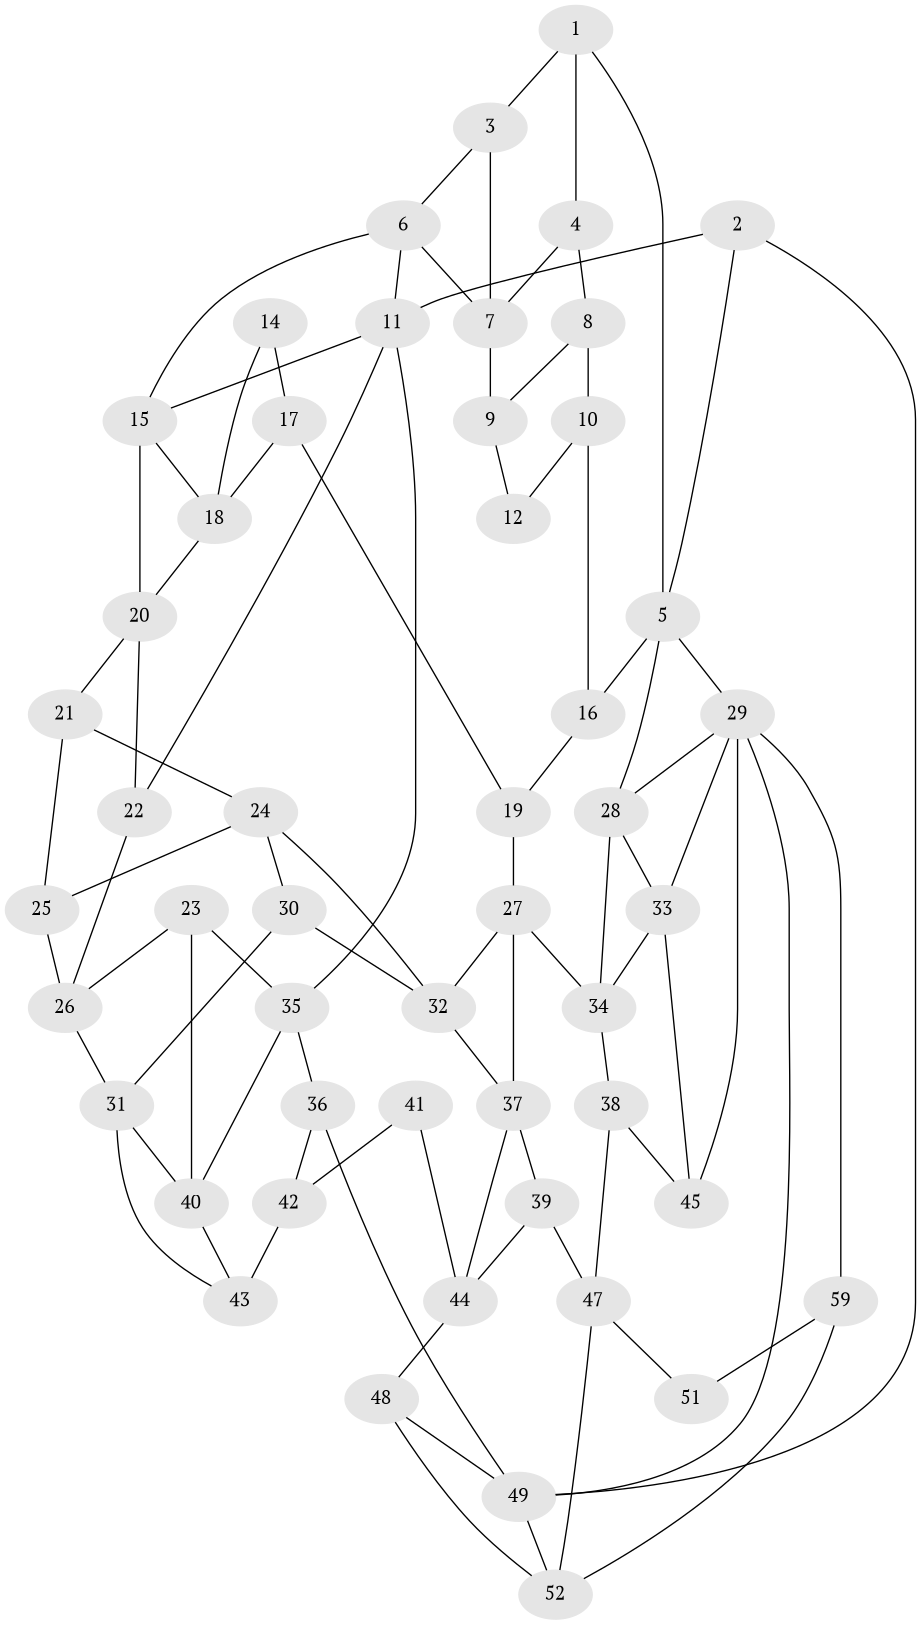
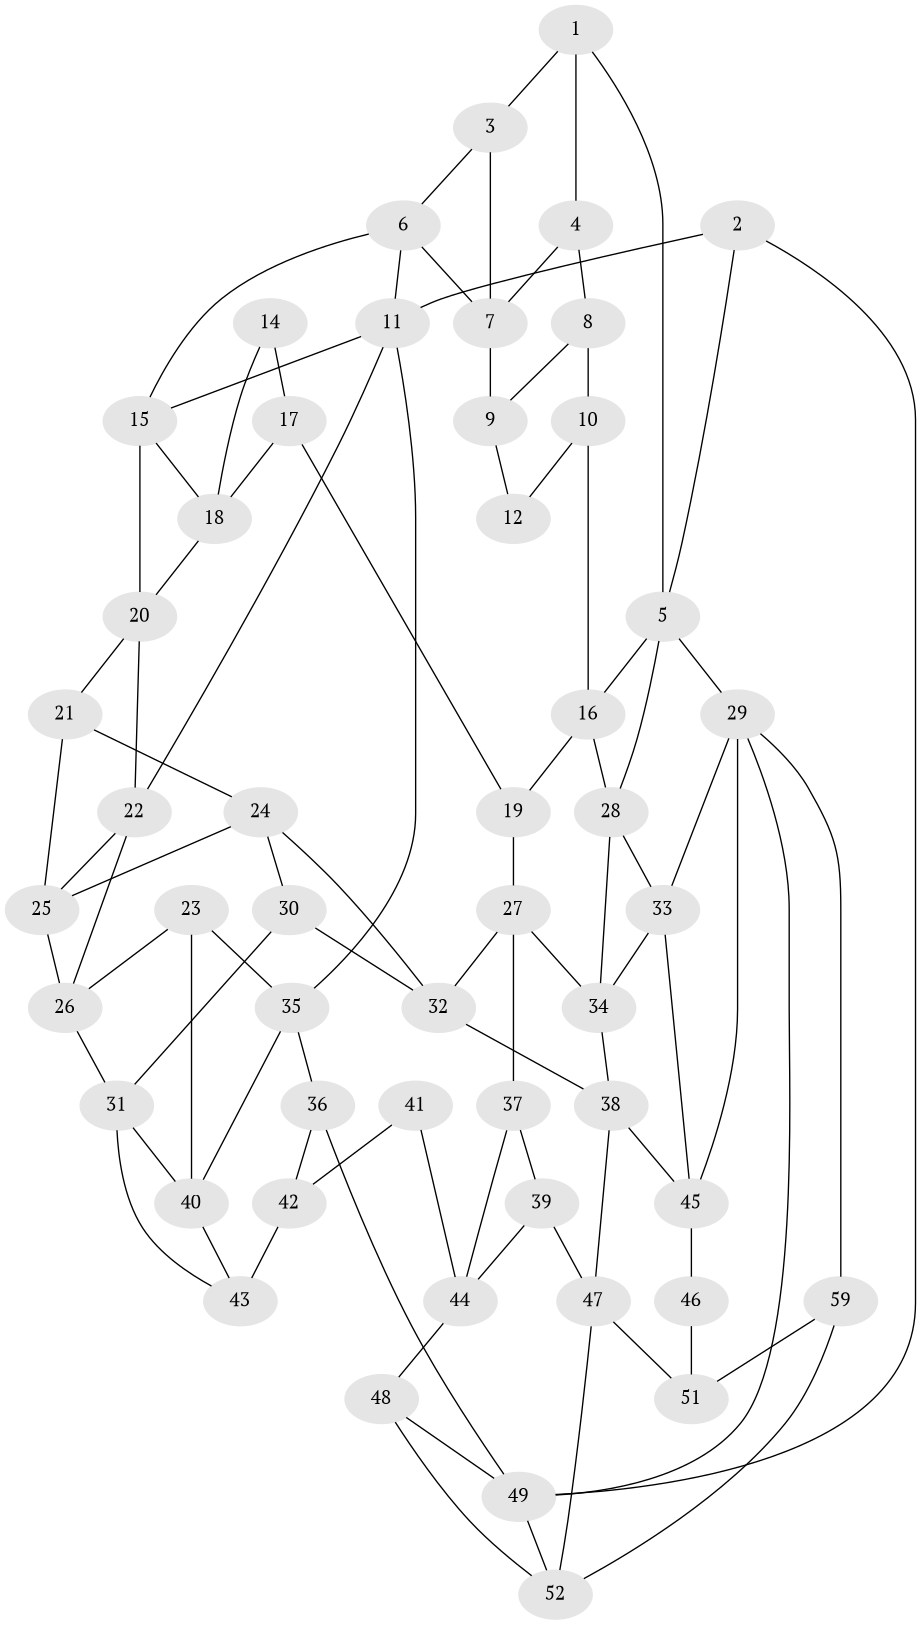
(674, 763) -> (600, 763)
none -> (88, 861)
(476, 1057) -> (525, 1057)
none -> (691, 1301)
